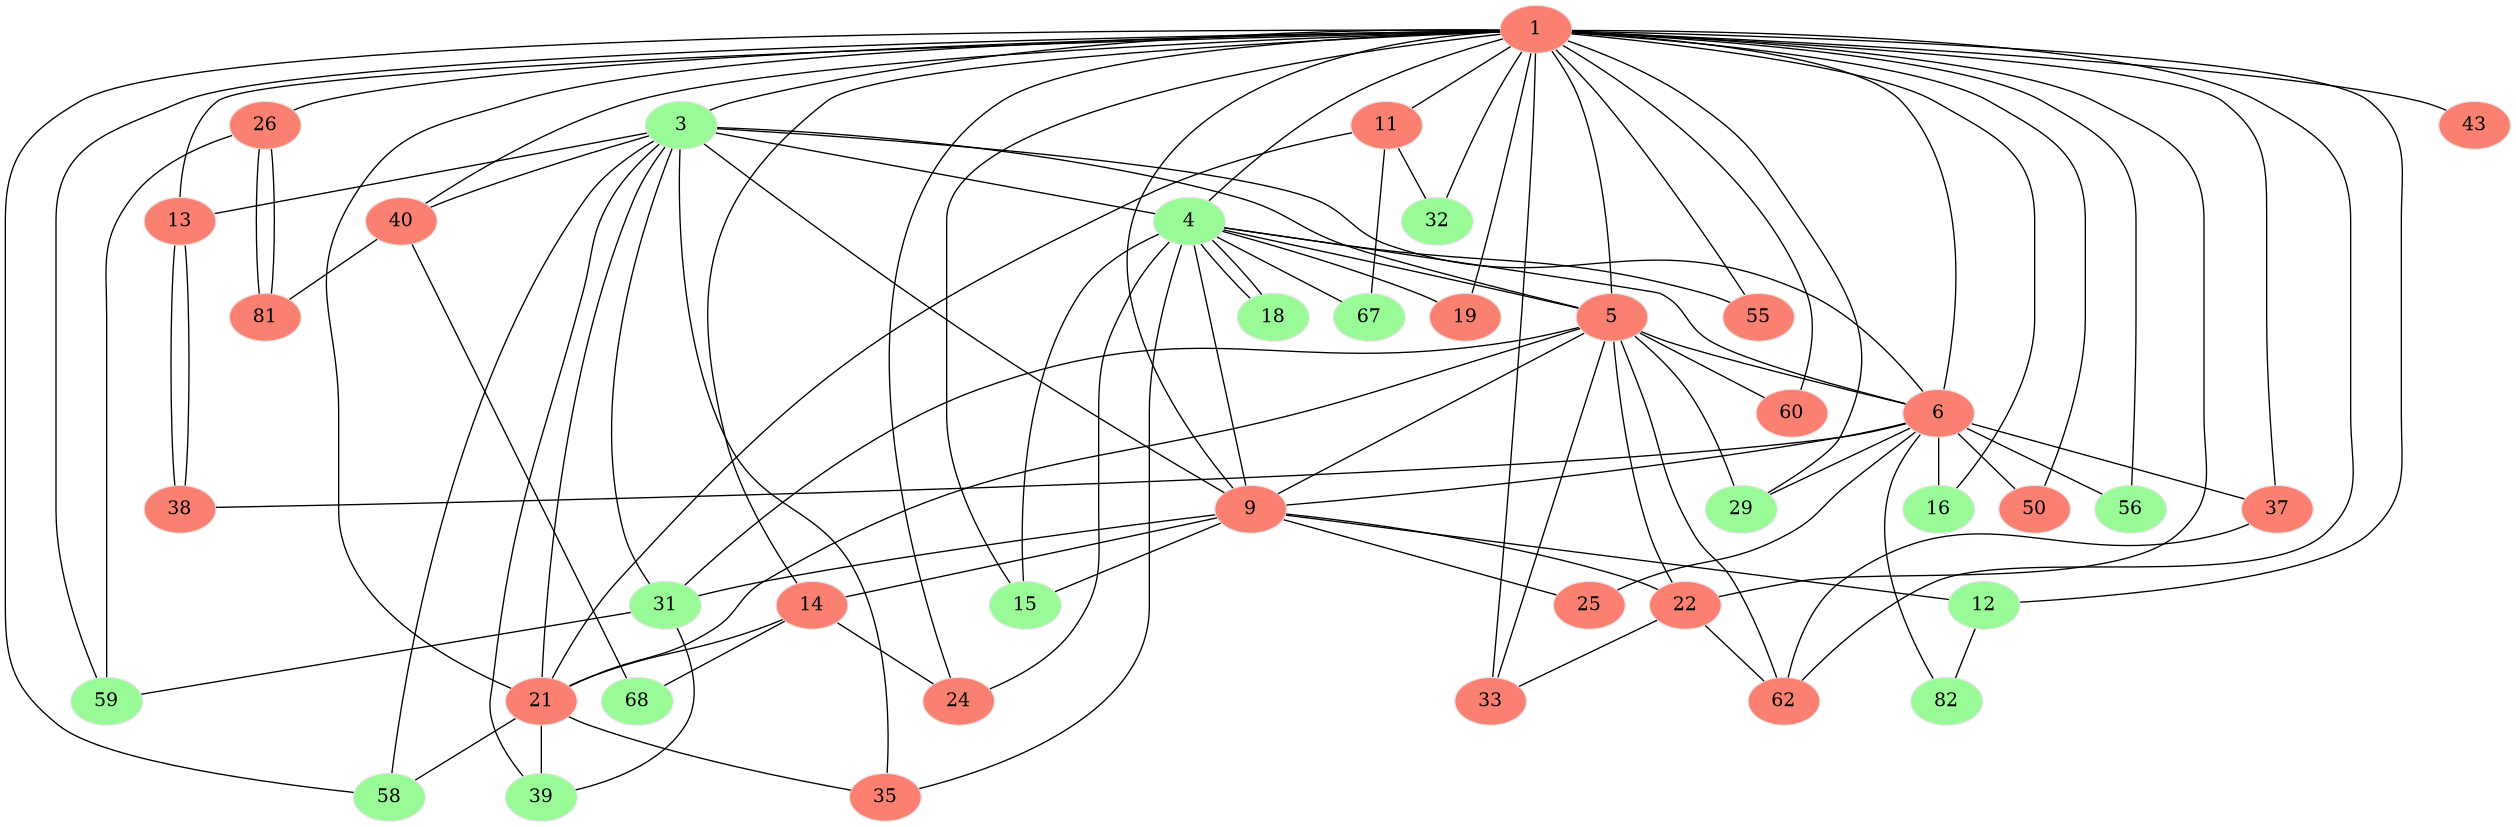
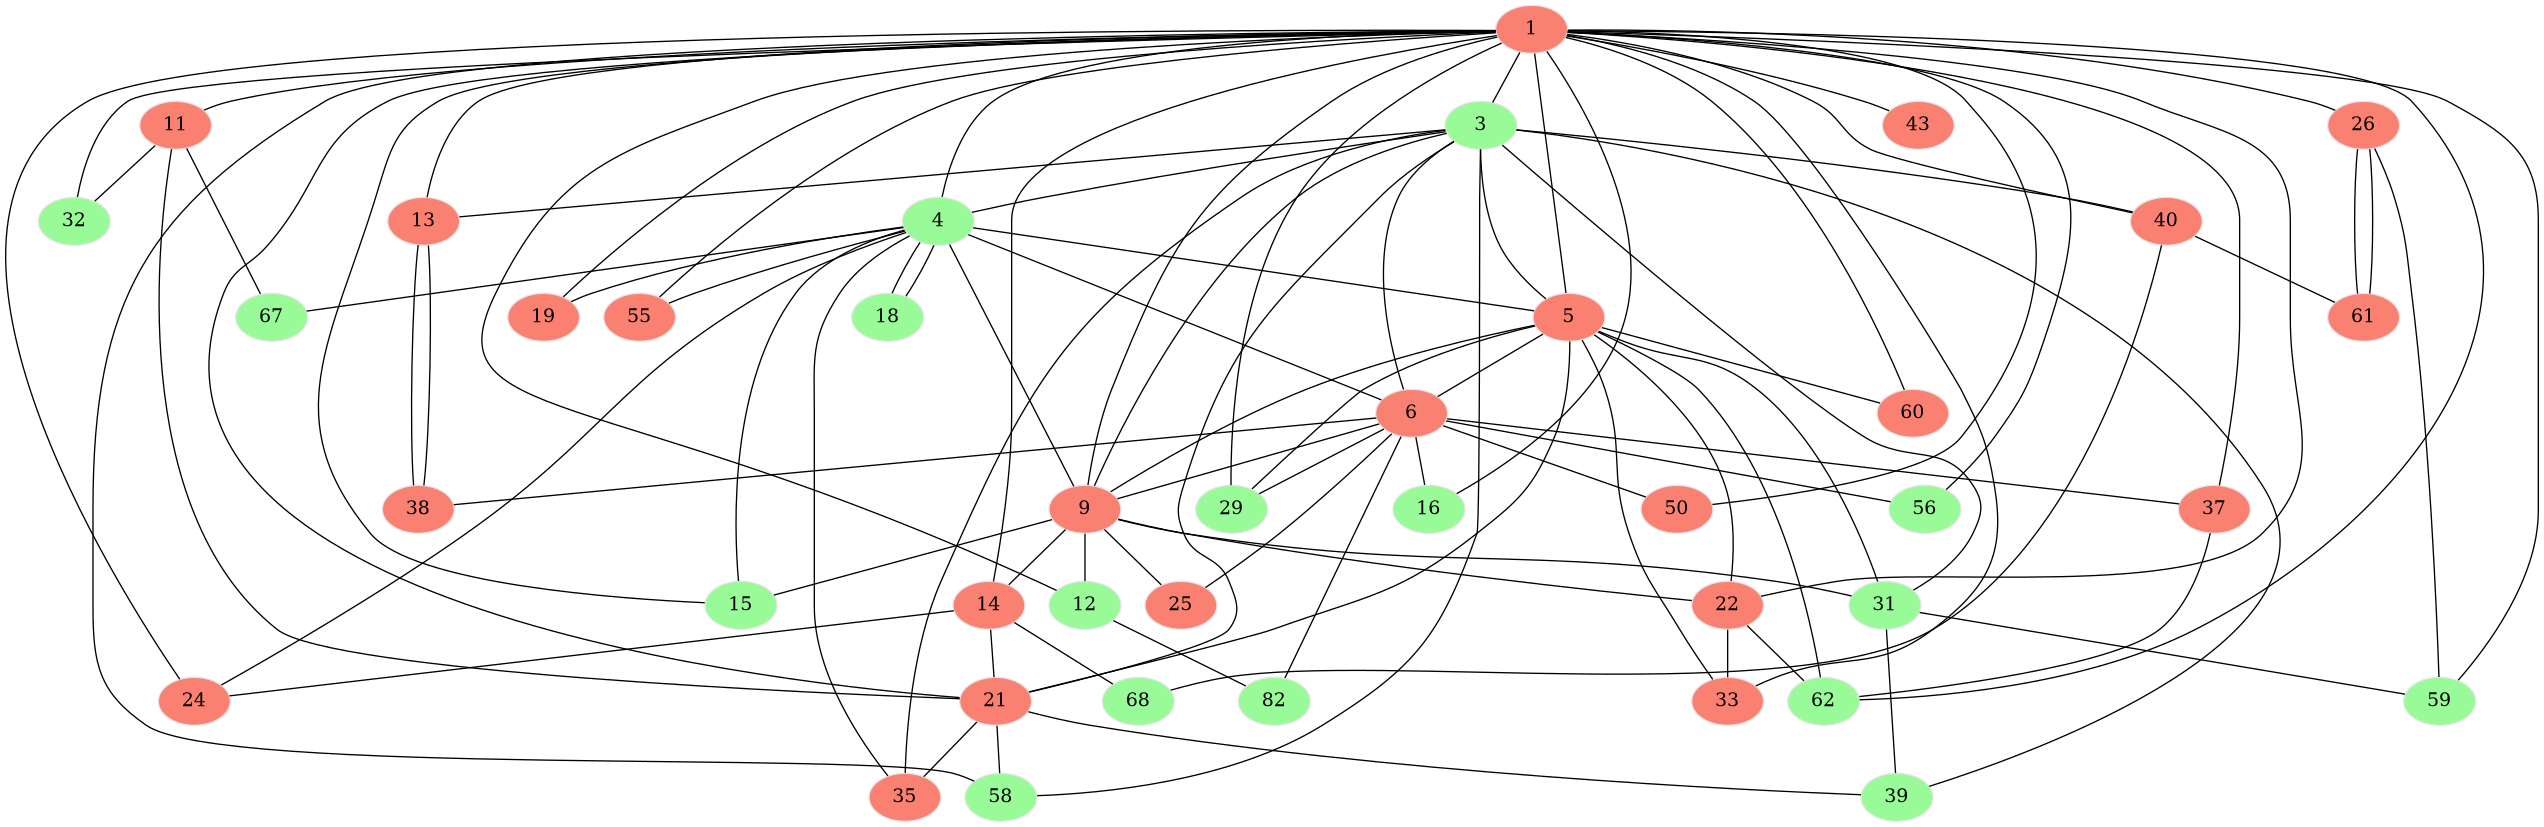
(1898, 99) -> none
(265, 317) -> (2364, 317)
(1784, 701) -> (1824, 701)
